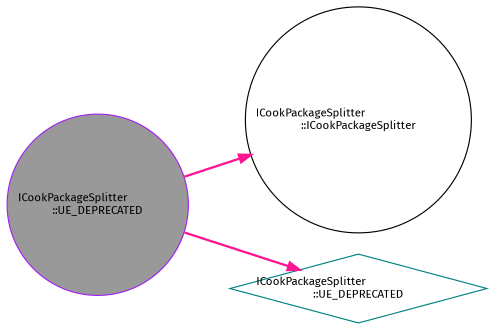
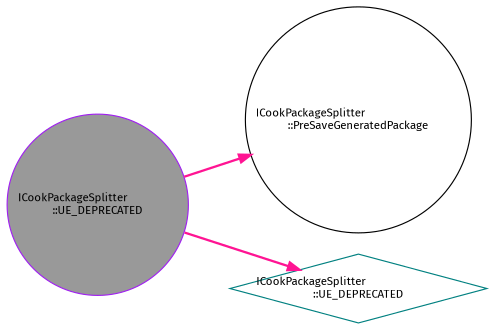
(358, 120) -> (358, 120)
